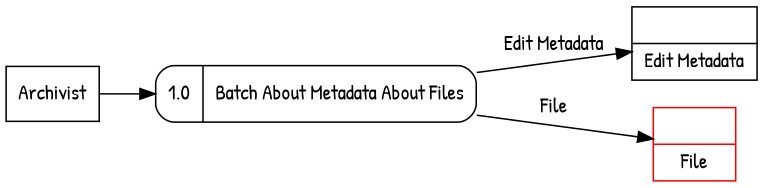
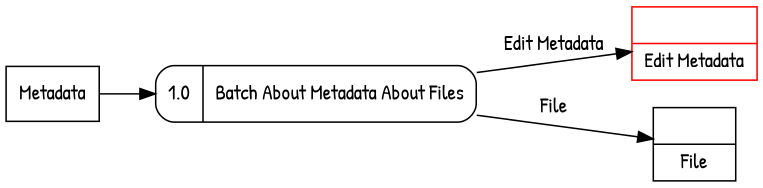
(695, 44) -> (695, 44)
(53, 94) -> (53, 94)
(695, 144) -> (695, 144)
